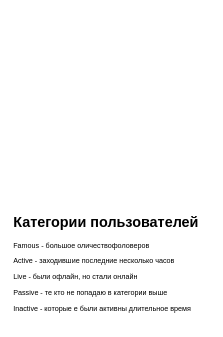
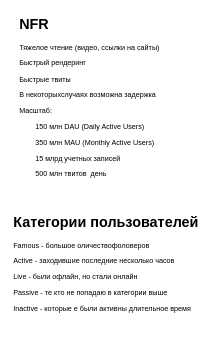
none -> (105, 102)
